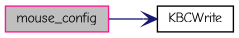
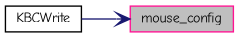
(126, 19) -> (99, 19)
